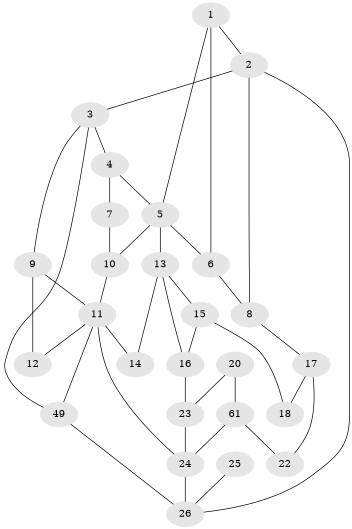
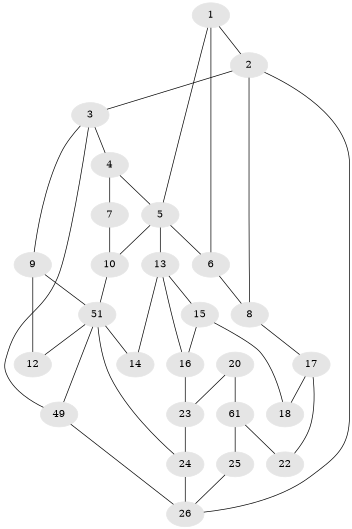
(97, 315) -> (97, 315)
(210, 439) -> (235, 439)
